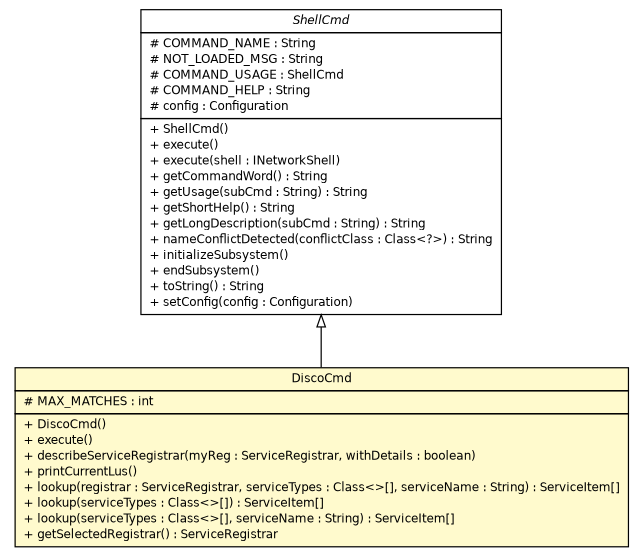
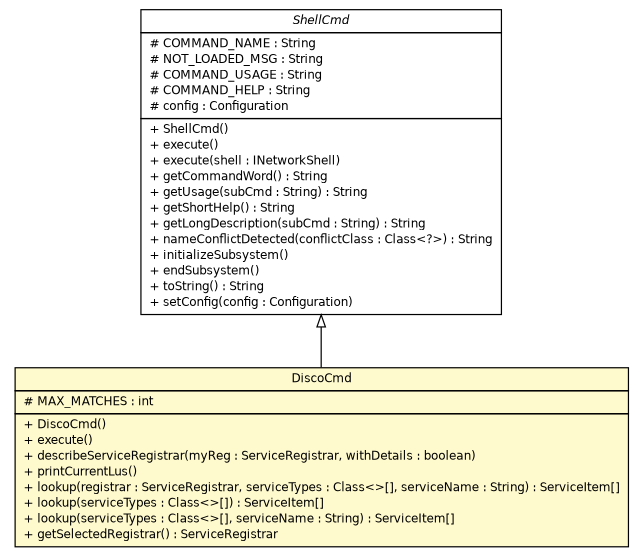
(247, 75) -> (236, 75)
